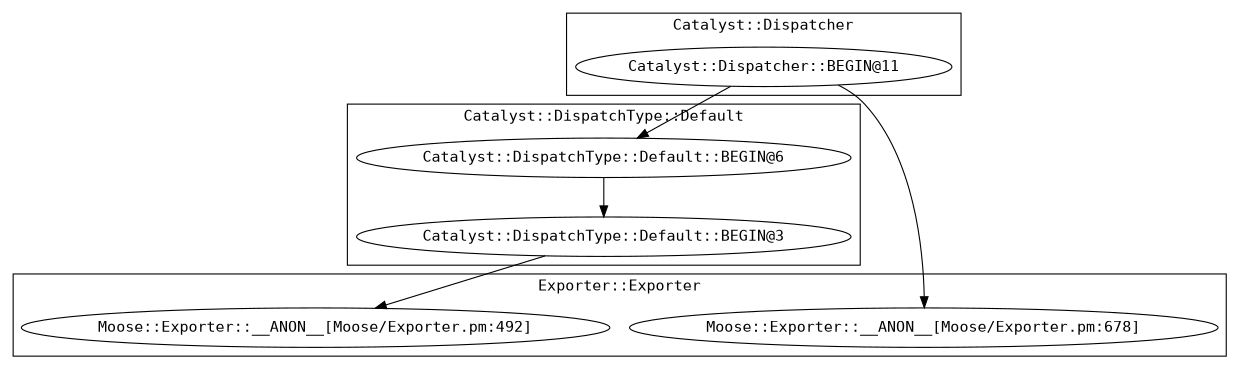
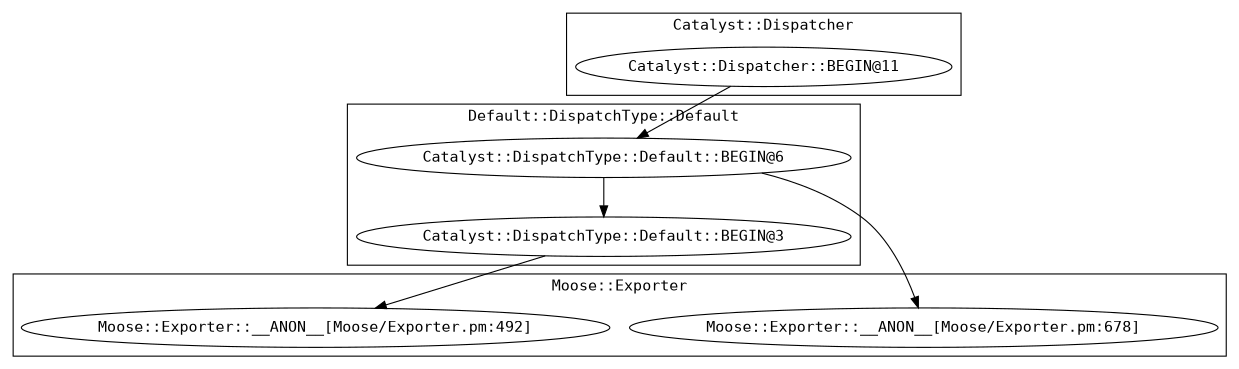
(604, 117) -> (604, 117)
(906, 179) -> (852, 211)
(620, 287) -> (620, 287)
